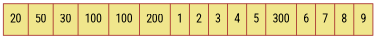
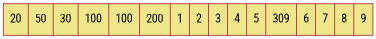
(281, 19) -> (281, 19)
